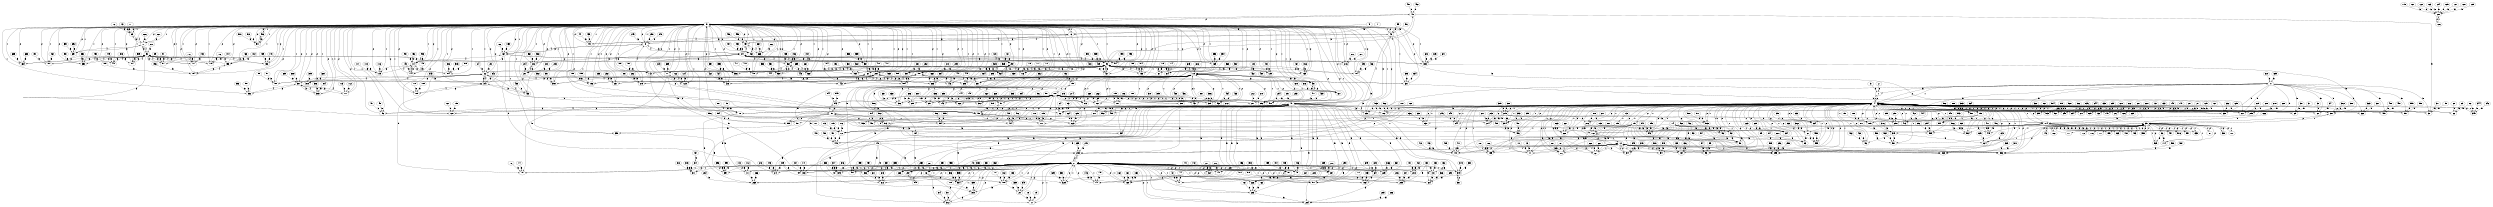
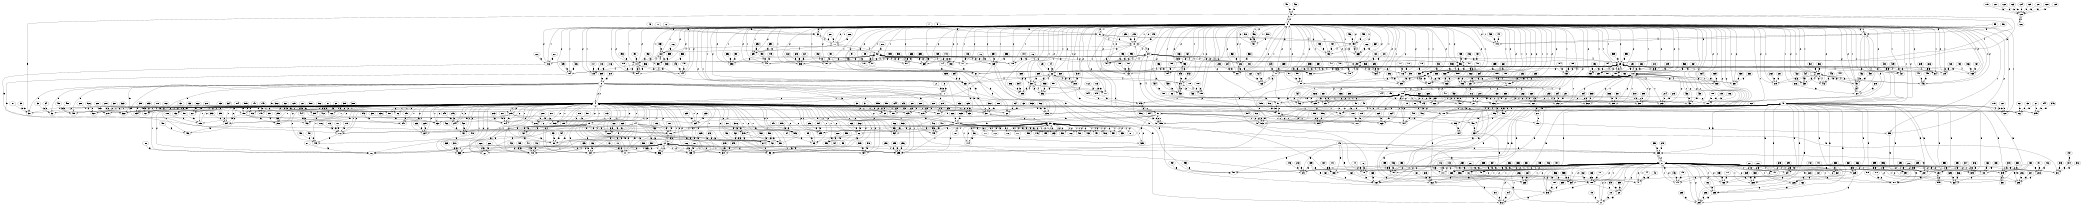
none -> (1607, 74)
none -> (1155, 84)
(1496, 123) -> none
(1609, 123) -> (669, 123)
